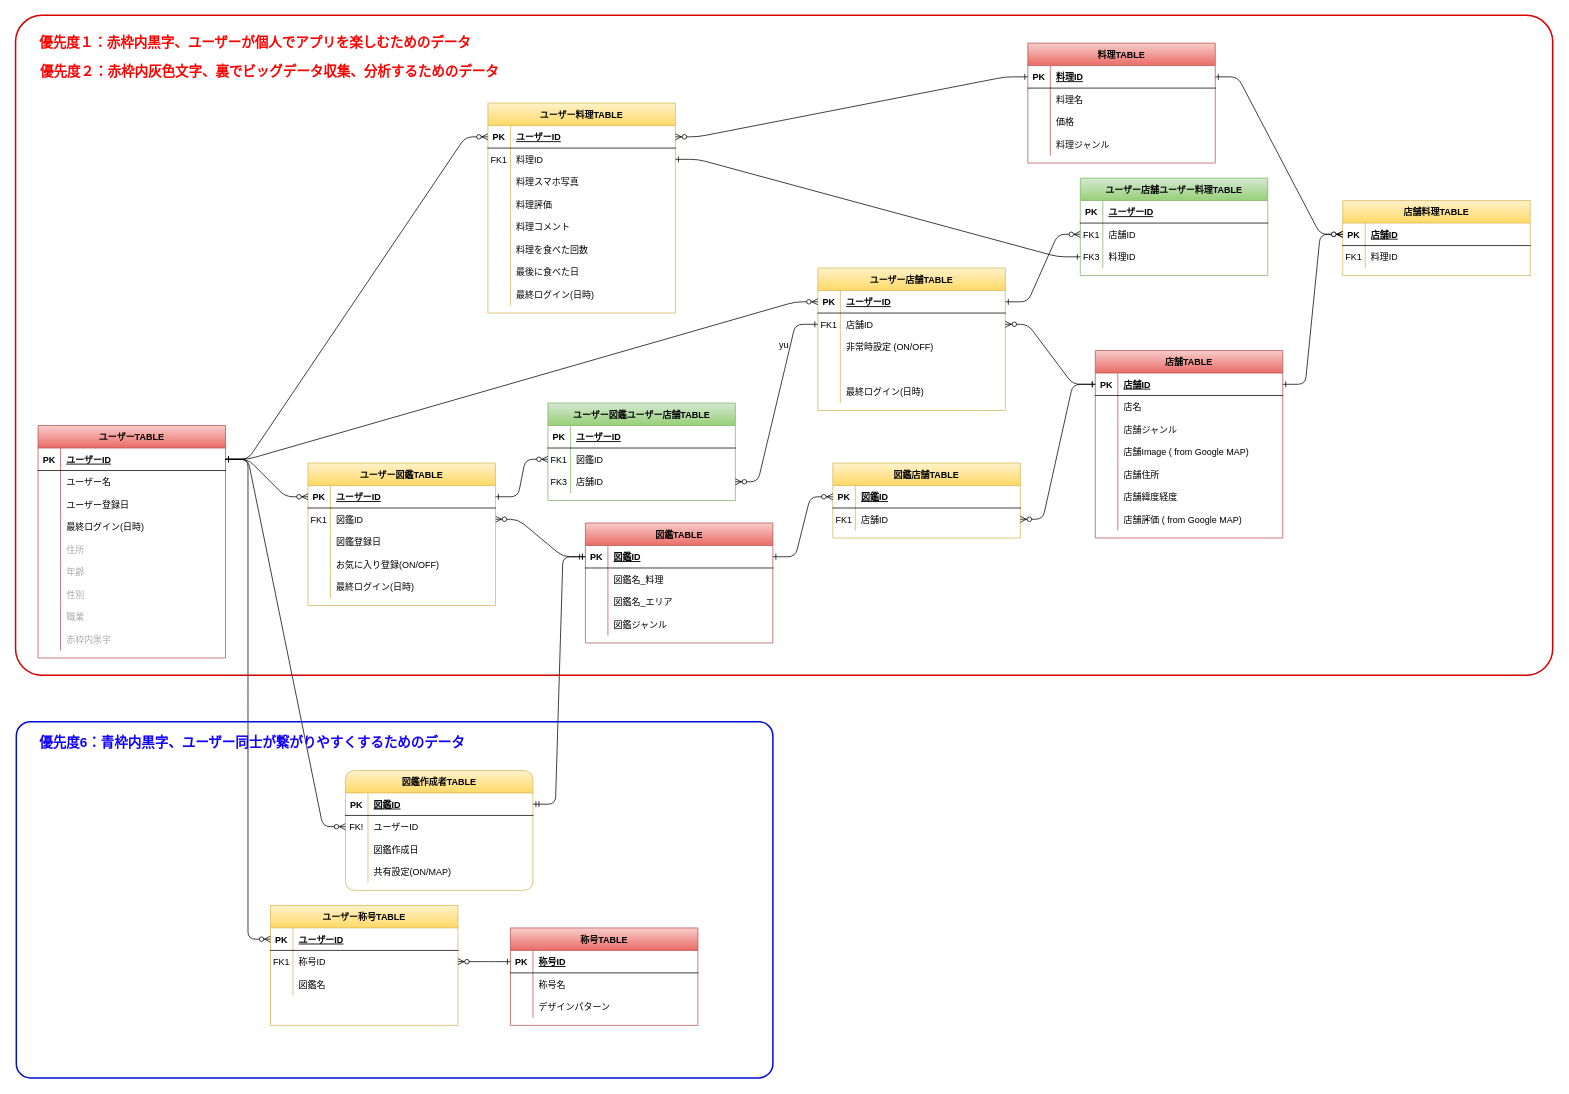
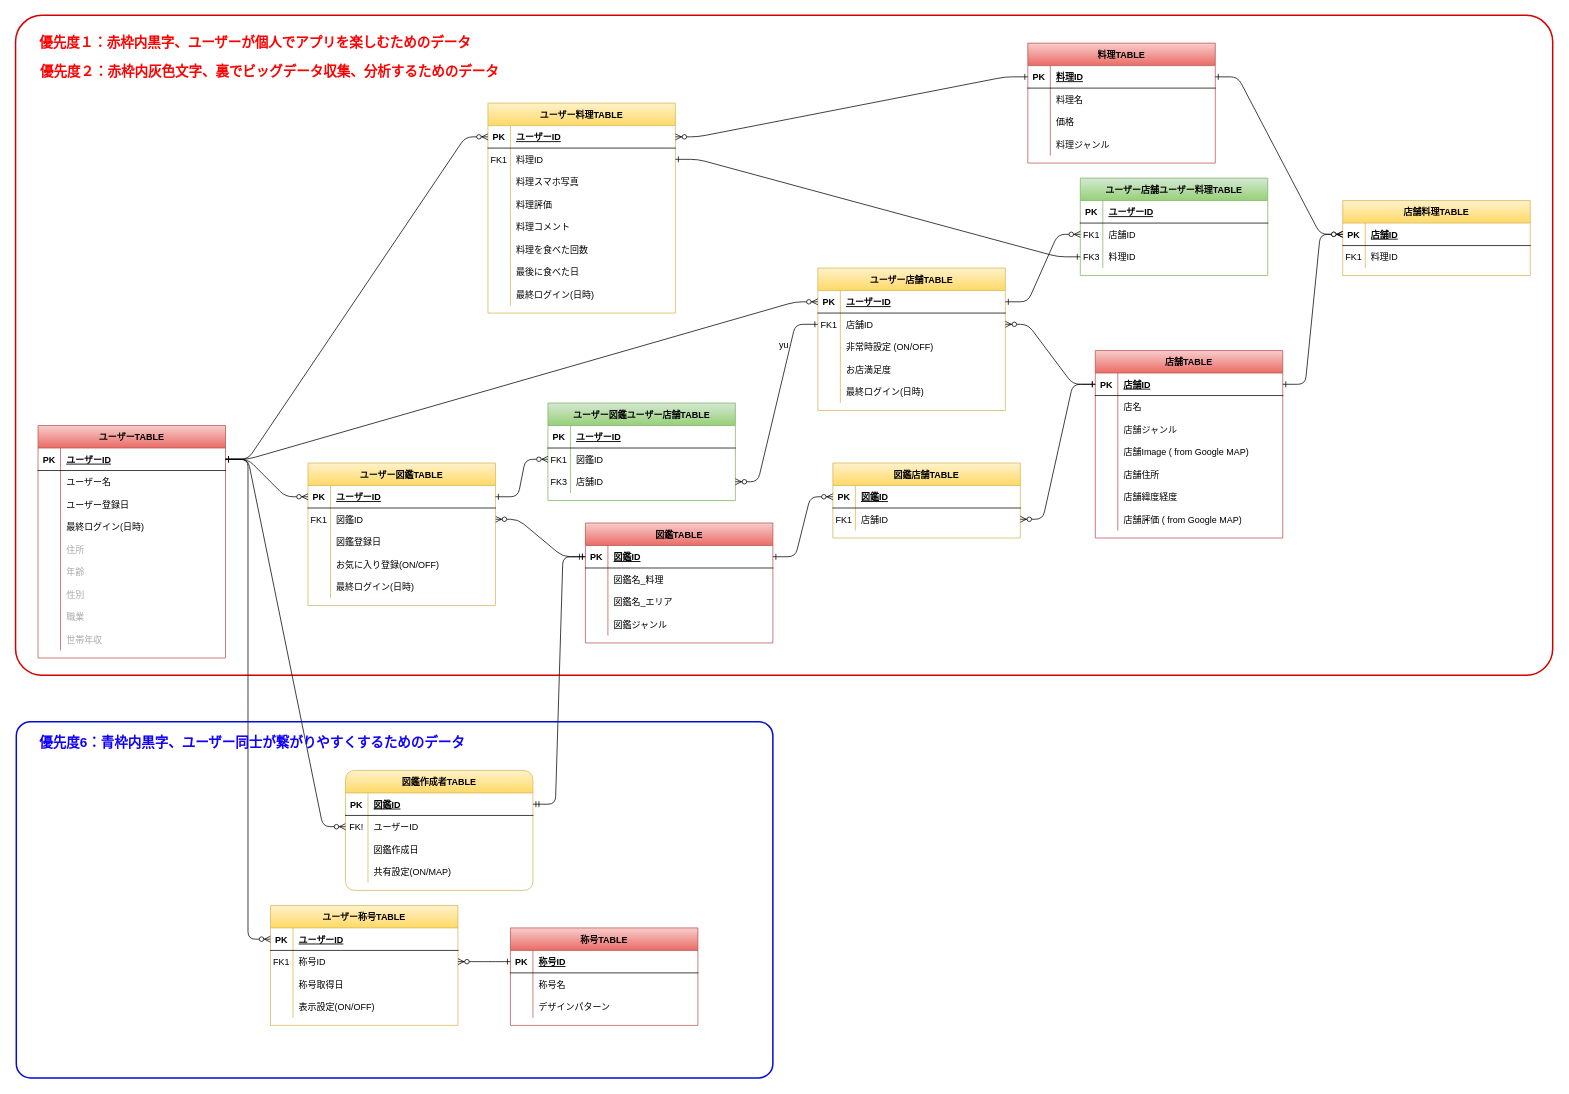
none -> (923, 369)
(89, 640) -> (84, 640)
(312, 985) -> (321, 985)
none -> (375, 1007)
